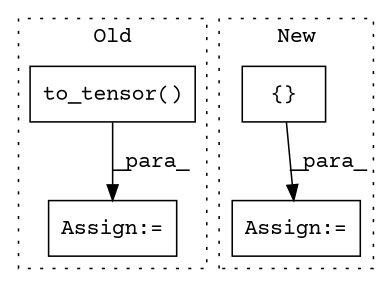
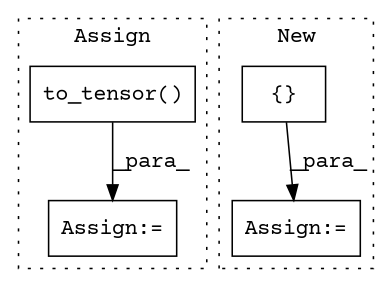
(113, 36) -> (113, 36)
